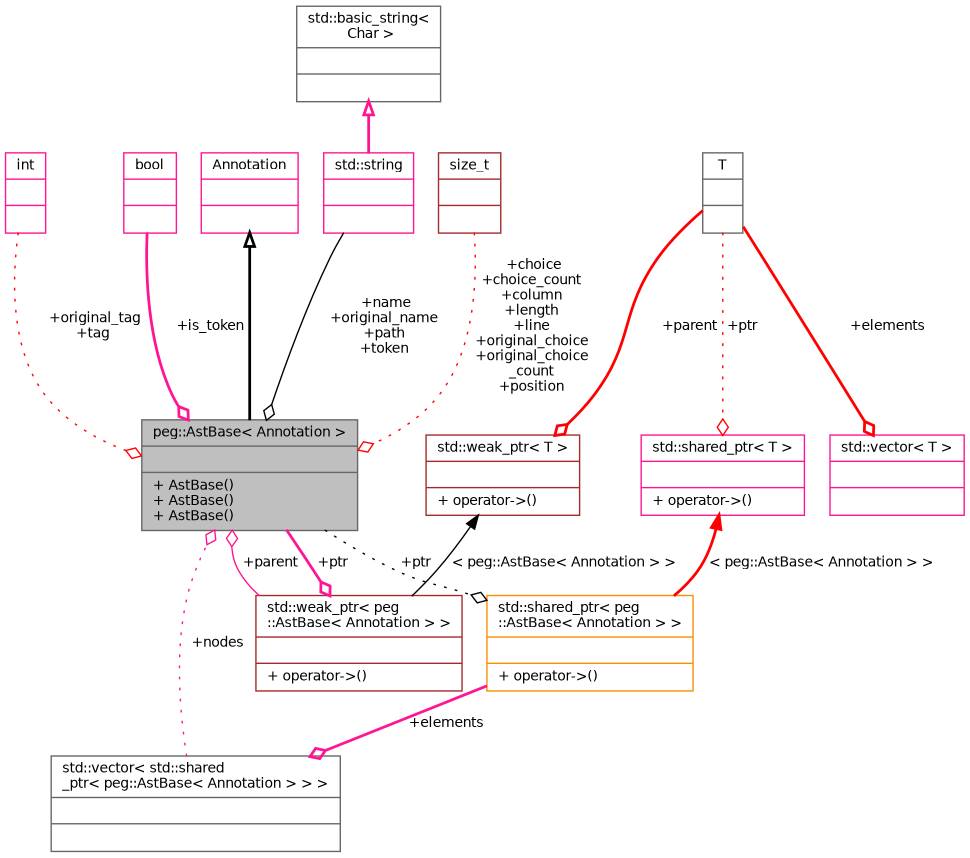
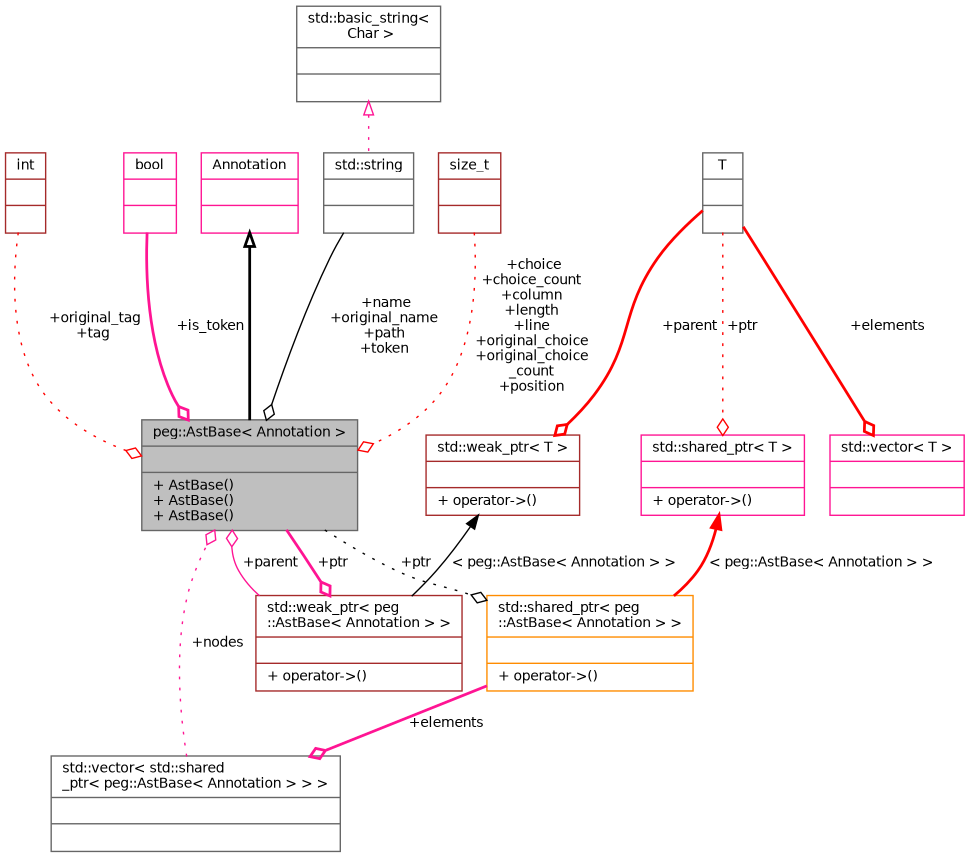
(369, 134) -> (369, 134)
(26, 193) -> (26, 193)
(369, 193) -> (369, 193)
